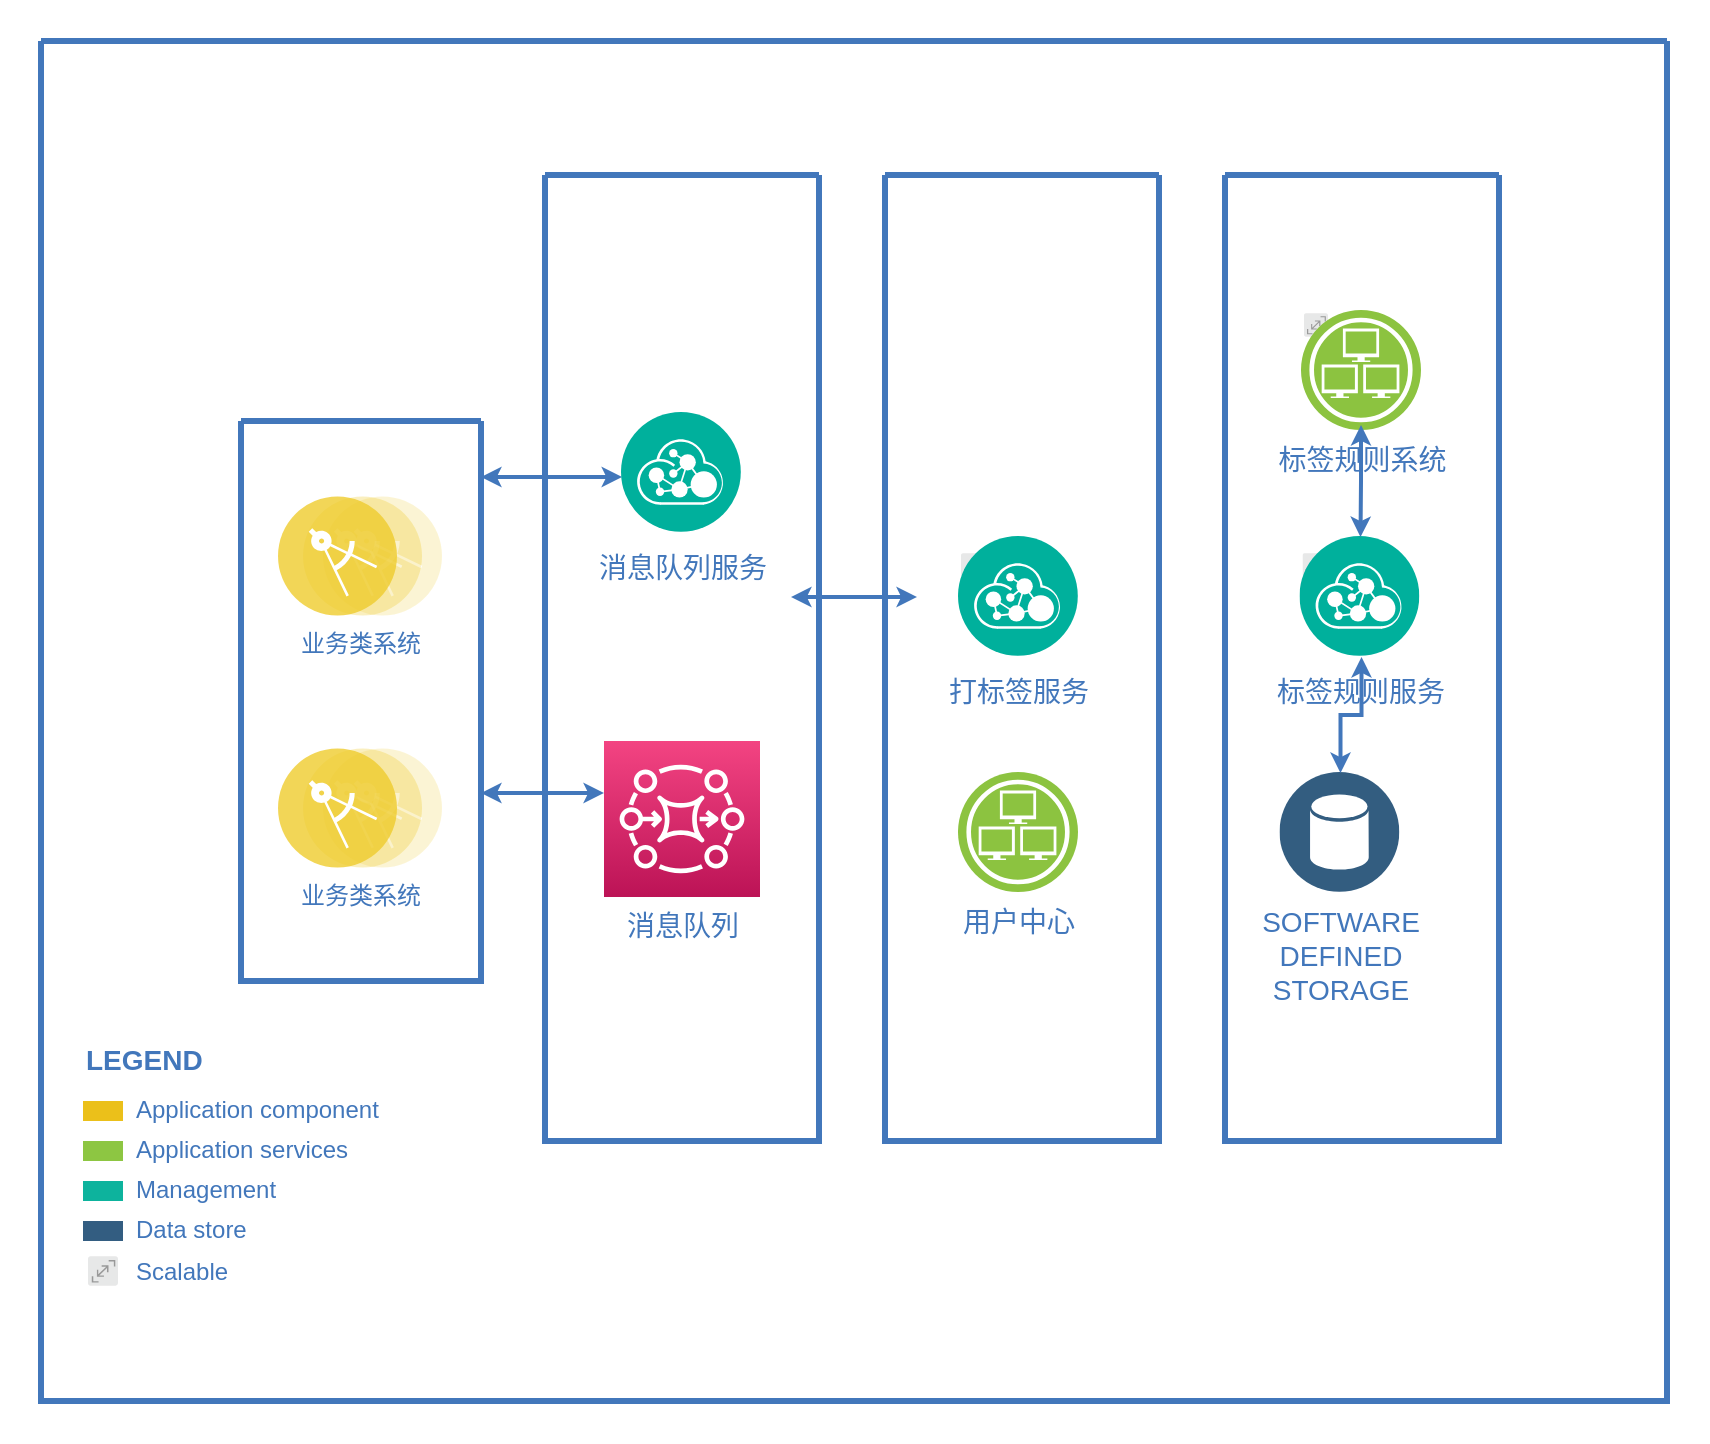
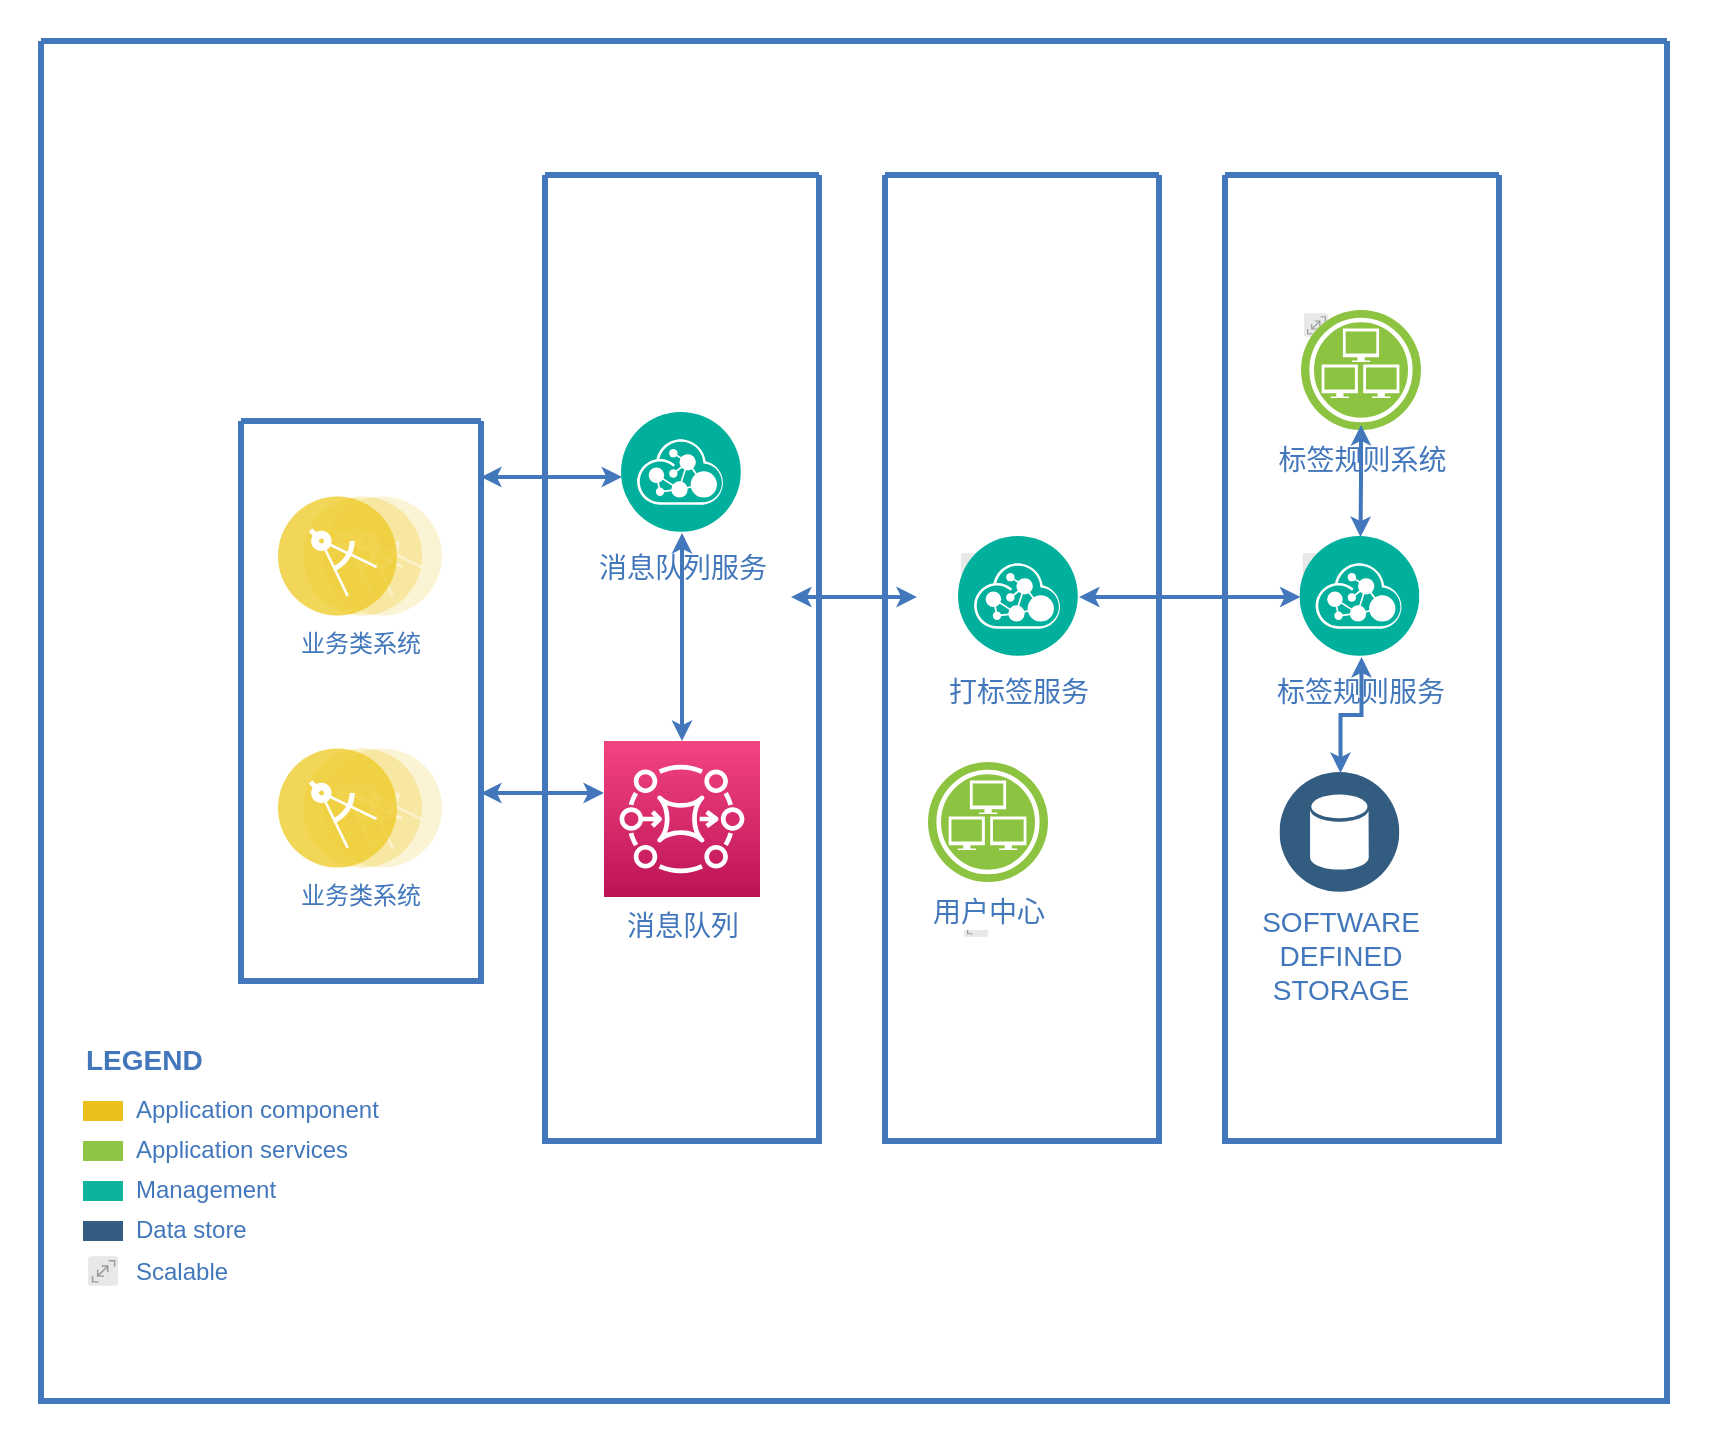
none -> (1190, 597)
none -> (682, 637)
(1019, 833) -> (989, 823)
